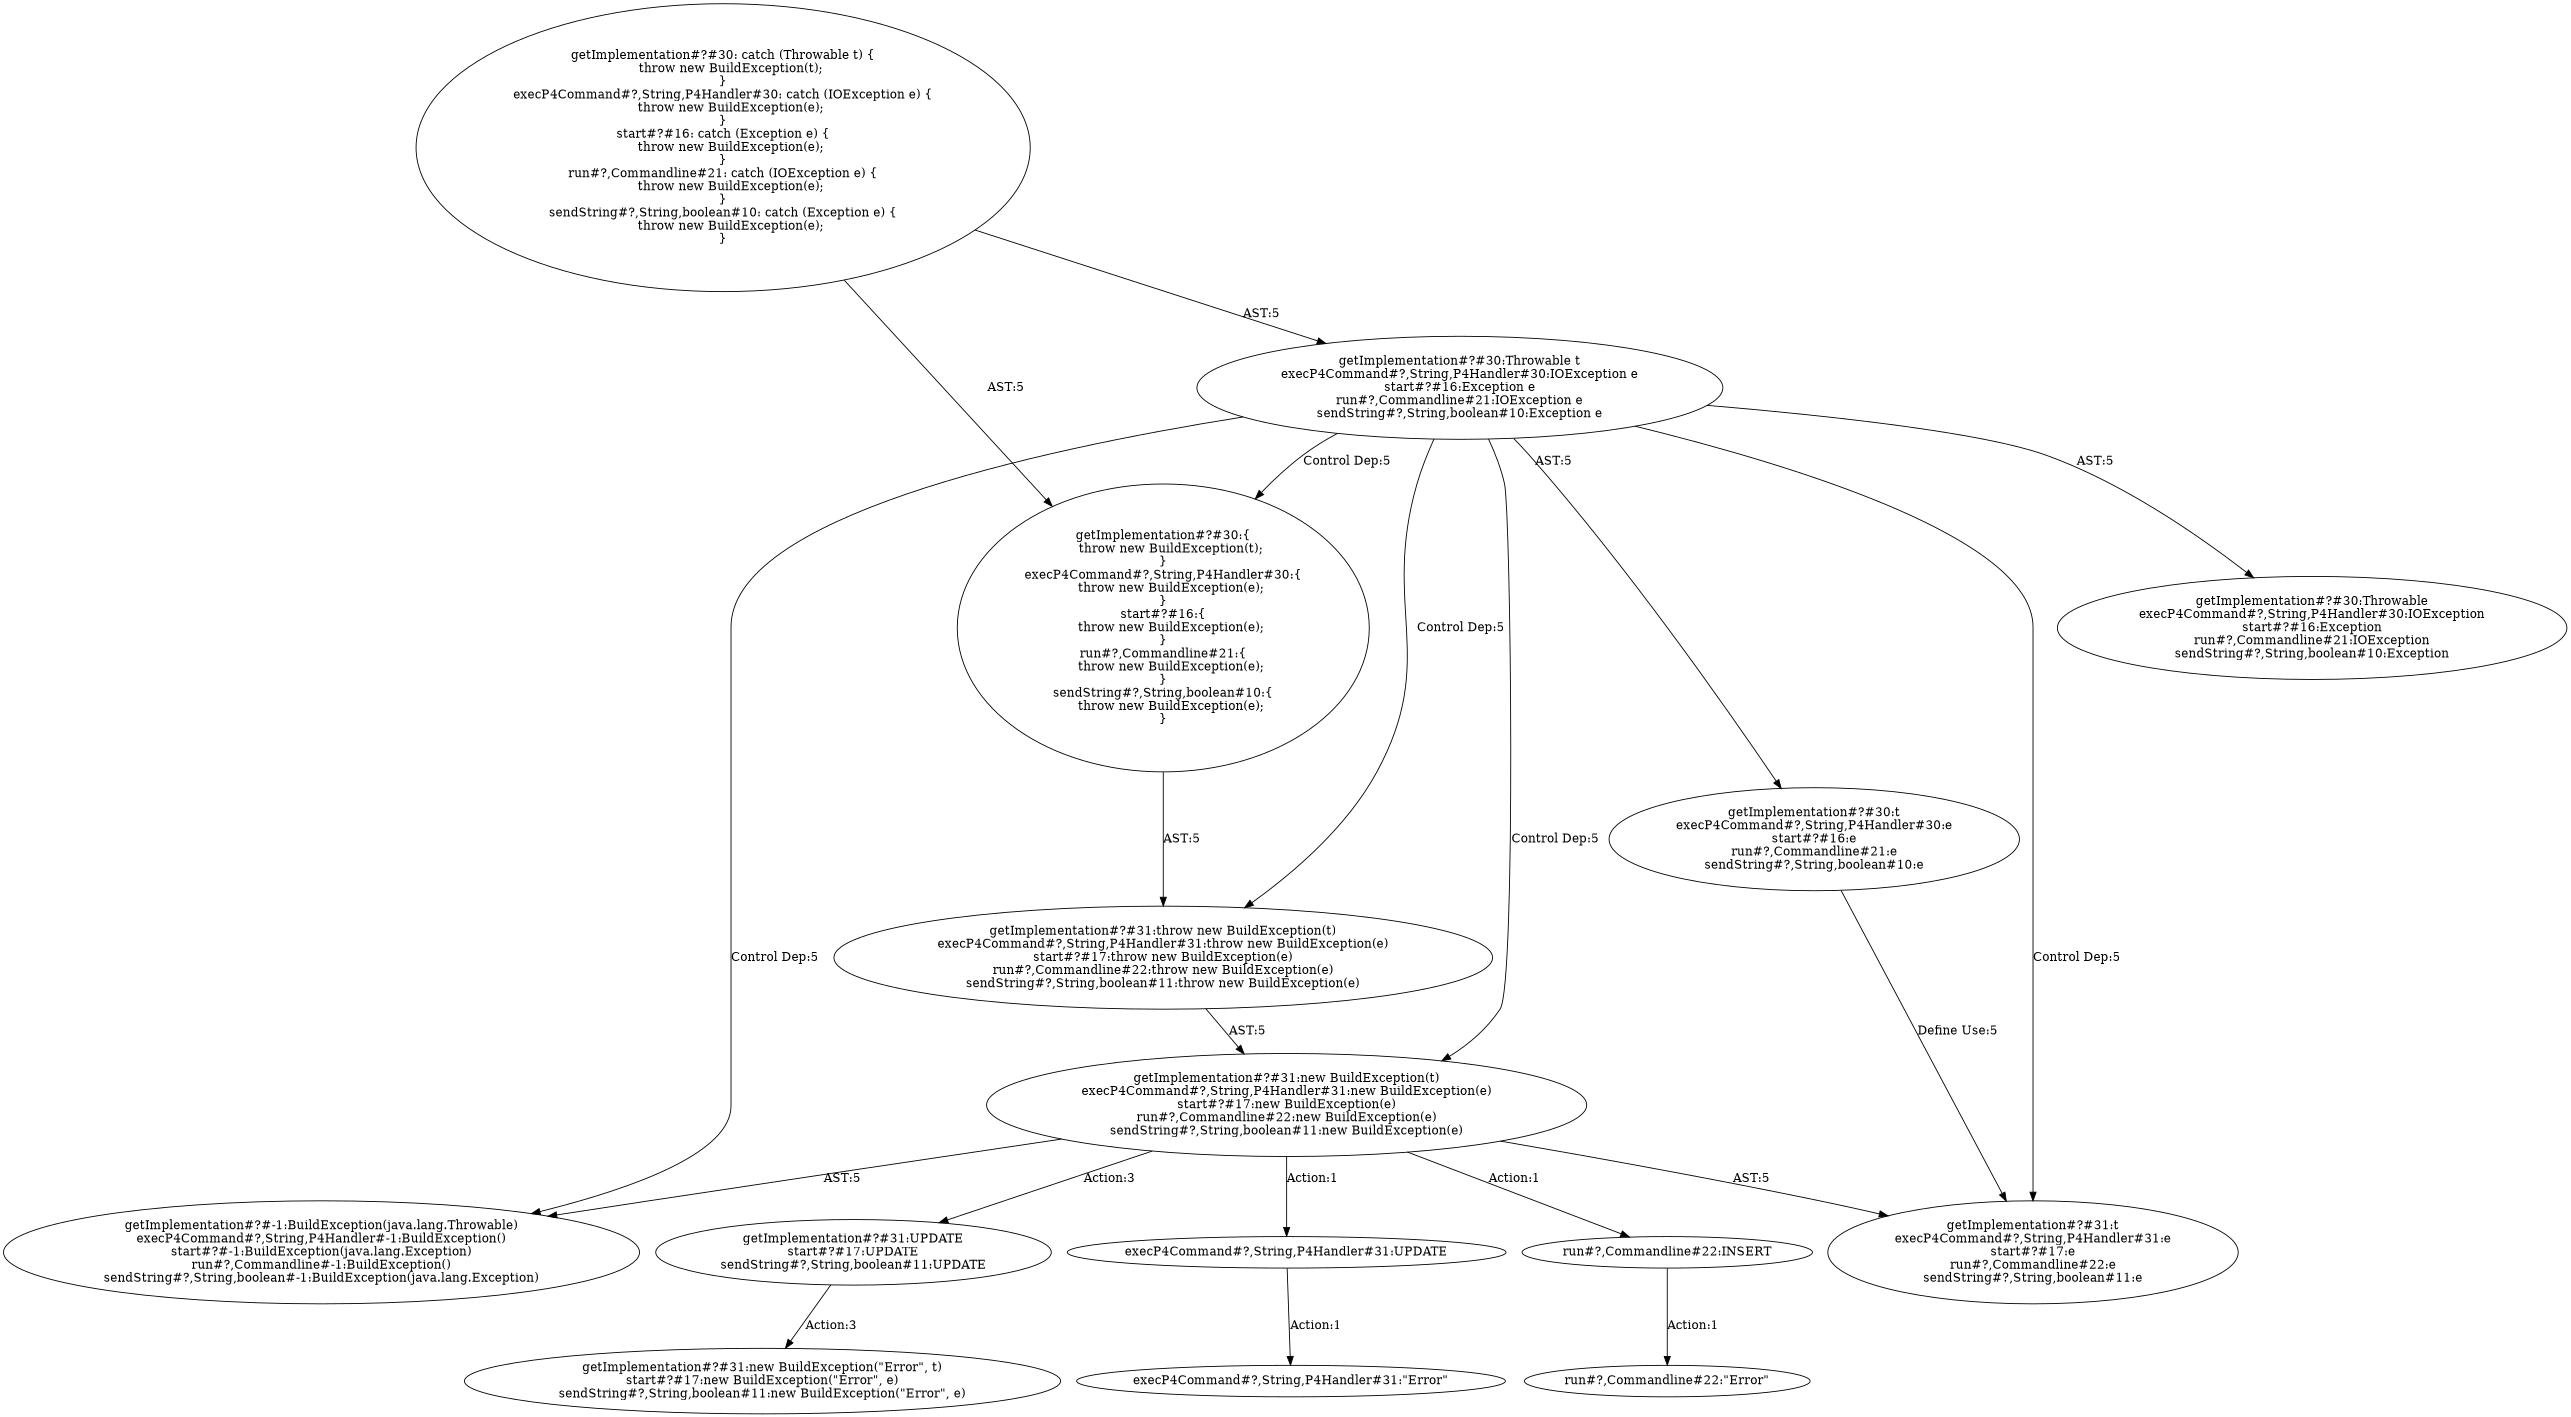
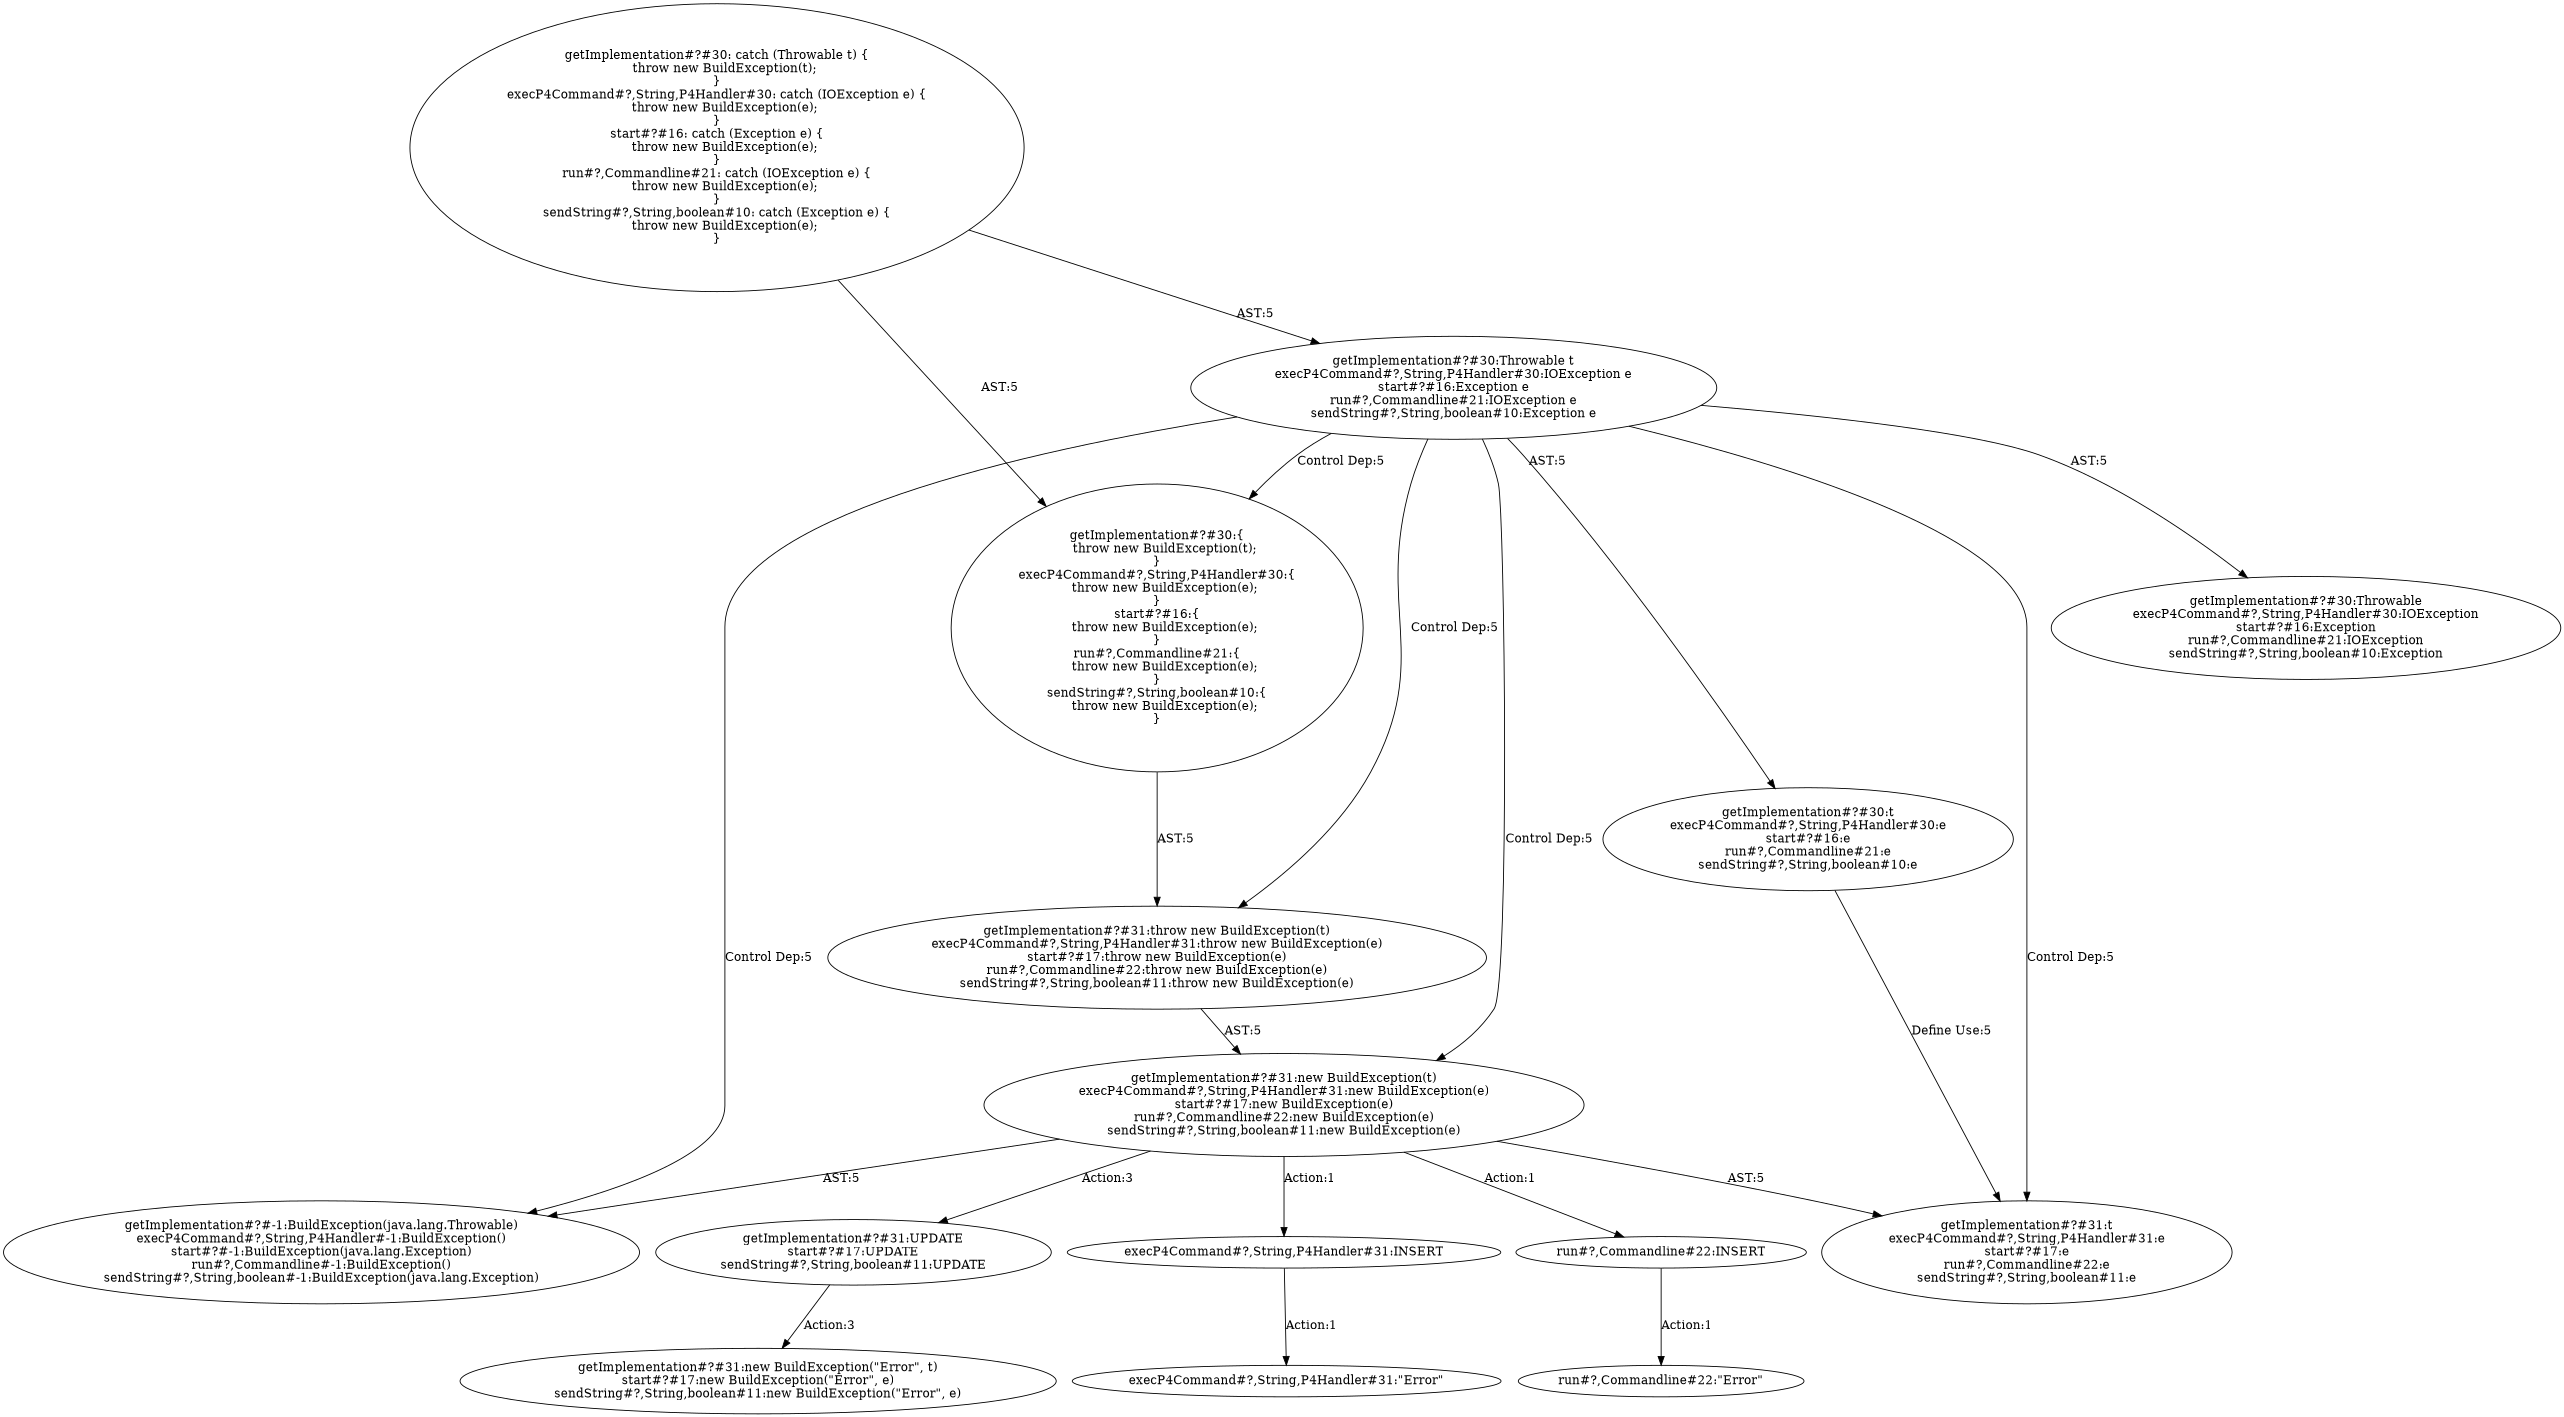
(1287, 1252) -> (1284, 1252)
